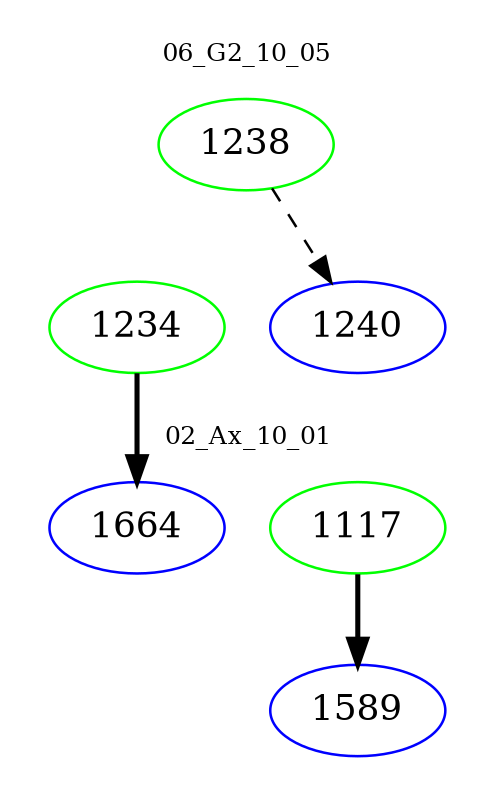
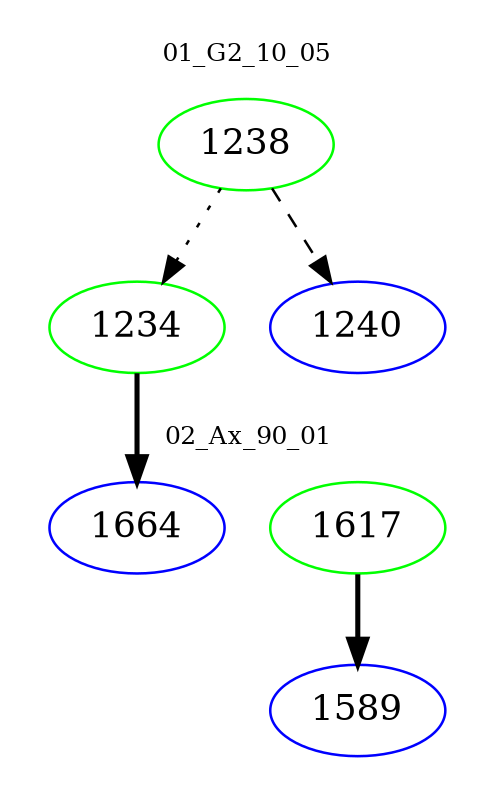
(247, 55) -> (247, 55)
none -> (199, 224)
(249, 438) -> (249, 438)
(358, 528) -> (358, 528)
